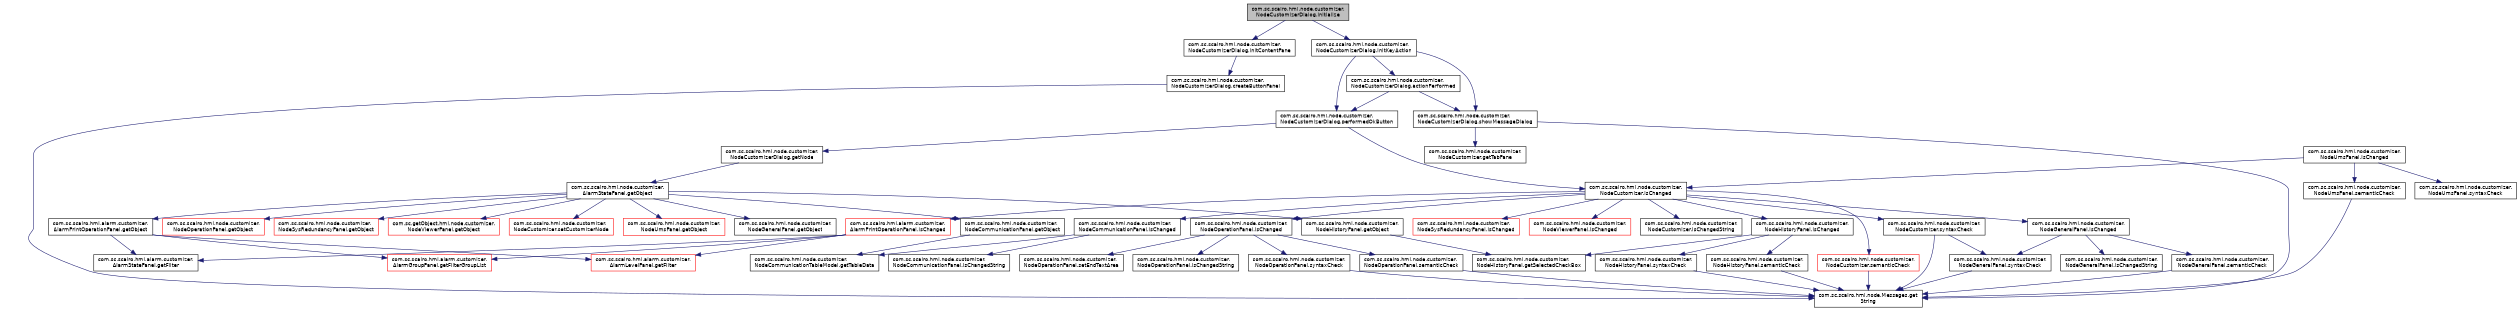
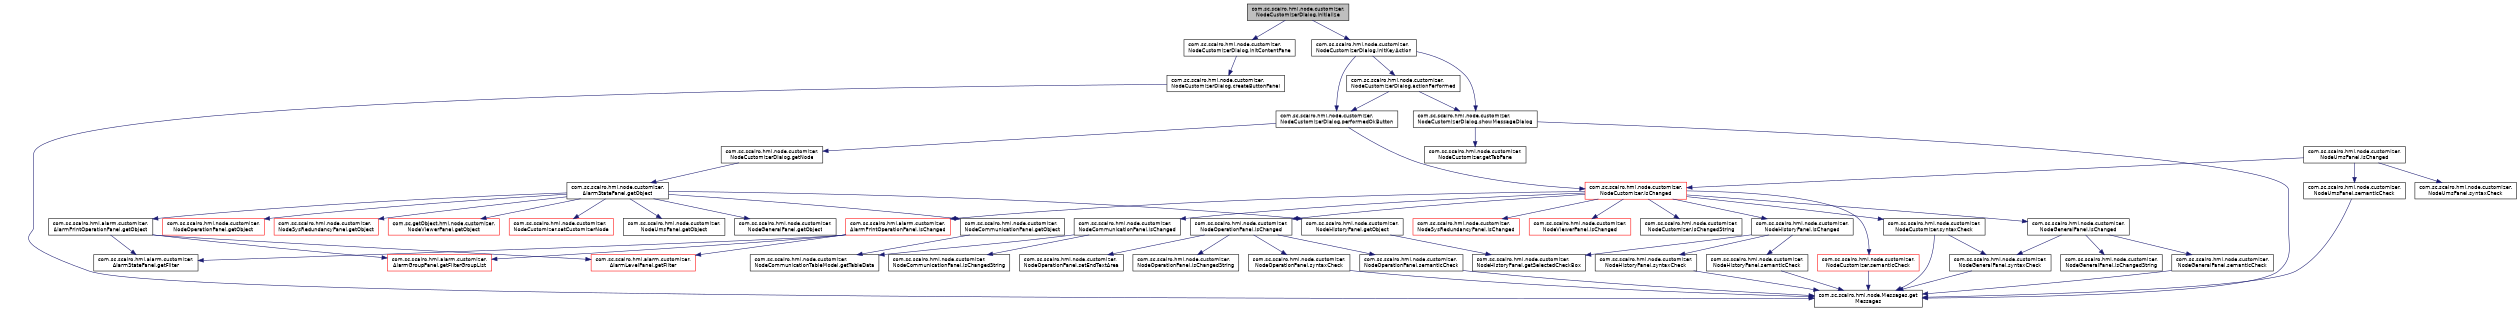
(1636, 191) -> (1636, 191)
(674, 227) -> (674, 227)
(1868, 299) -> (1868, 299)
